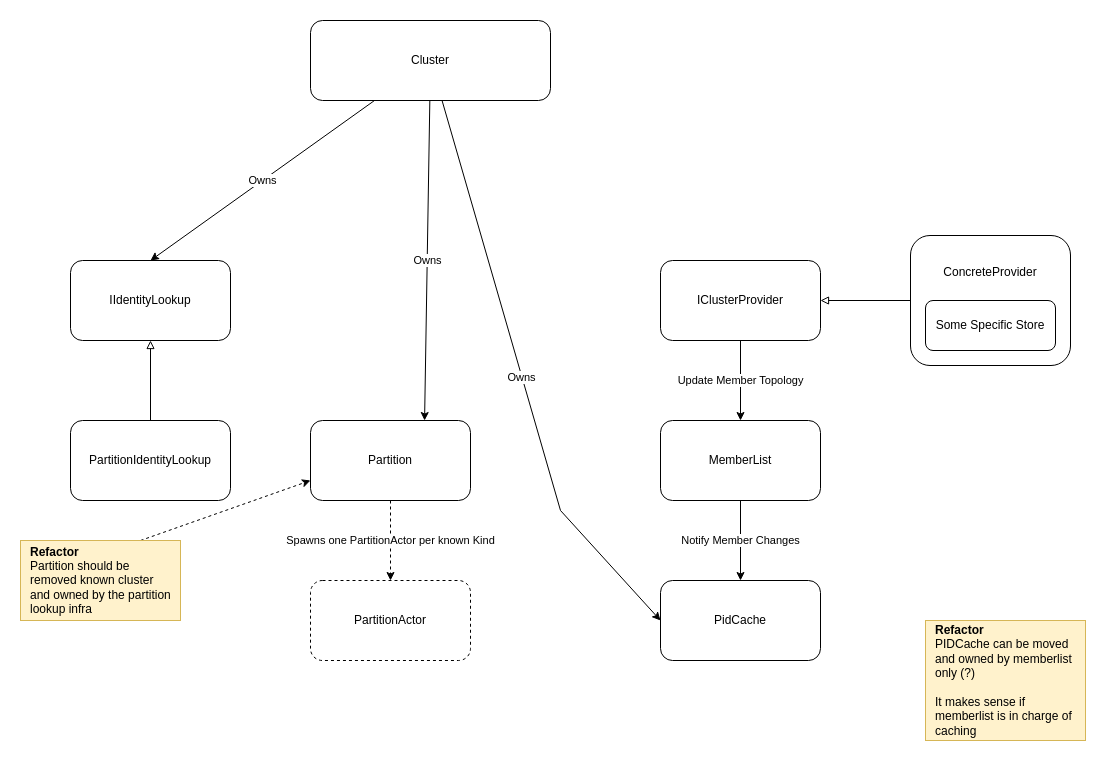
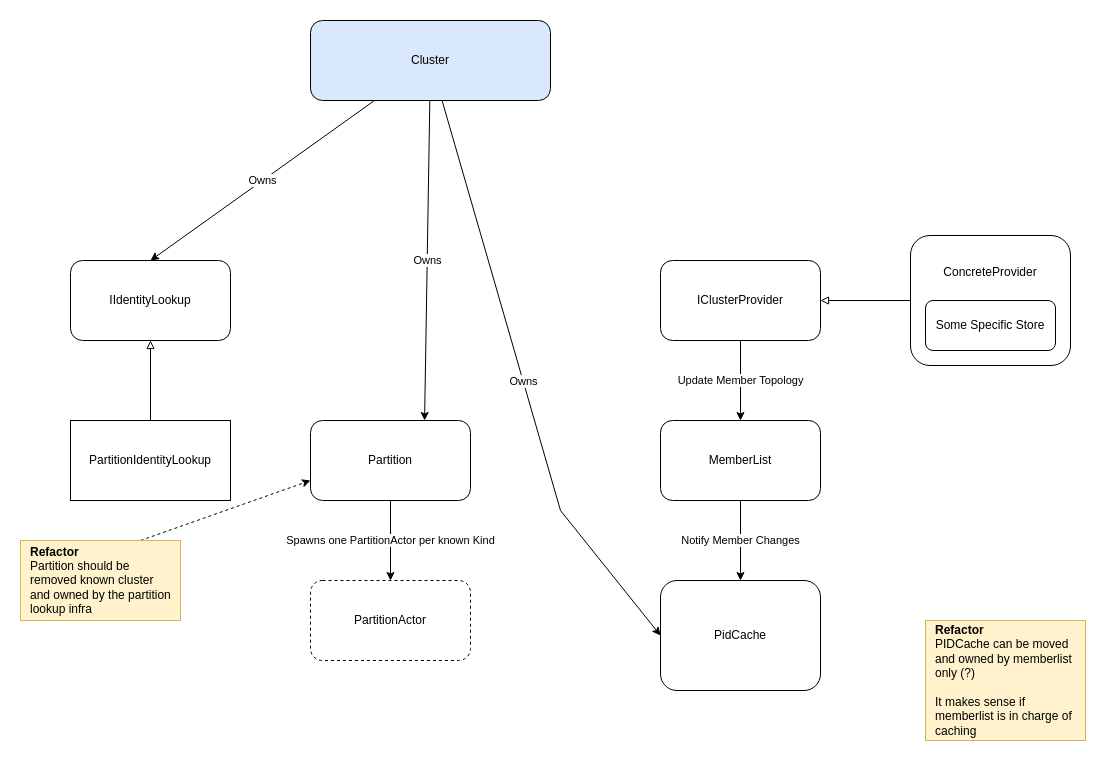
(431, 61) -> (431, 61)
(151, 461) -> (151, 461)
(391, 518) -> (391, 518)
(741, 621) -> (741, 636)
